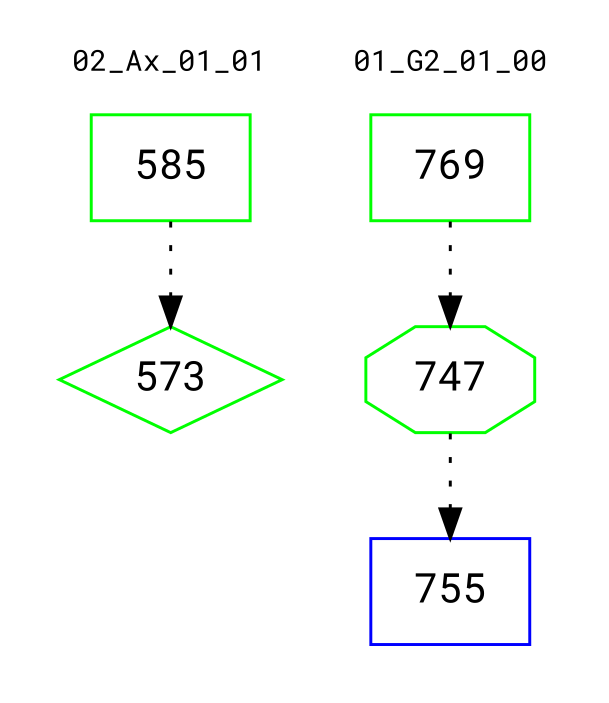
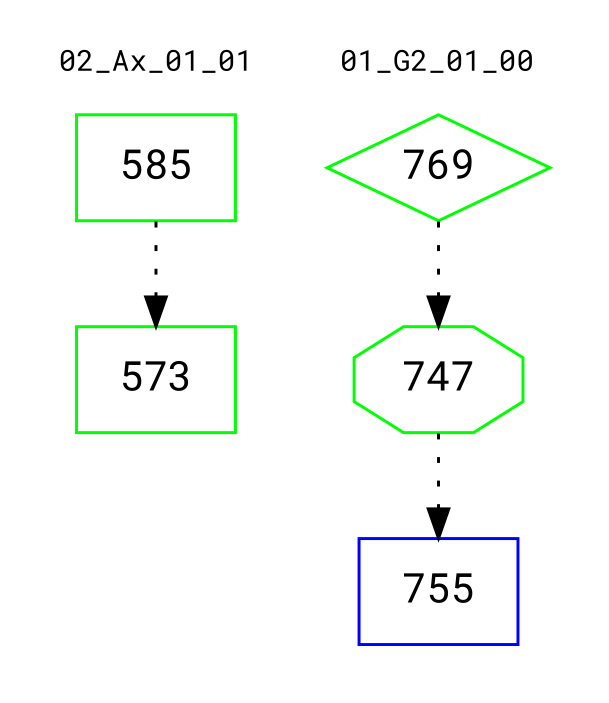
(450, 168) -> (439, 168)
(171, 380) -> (156, 380)
